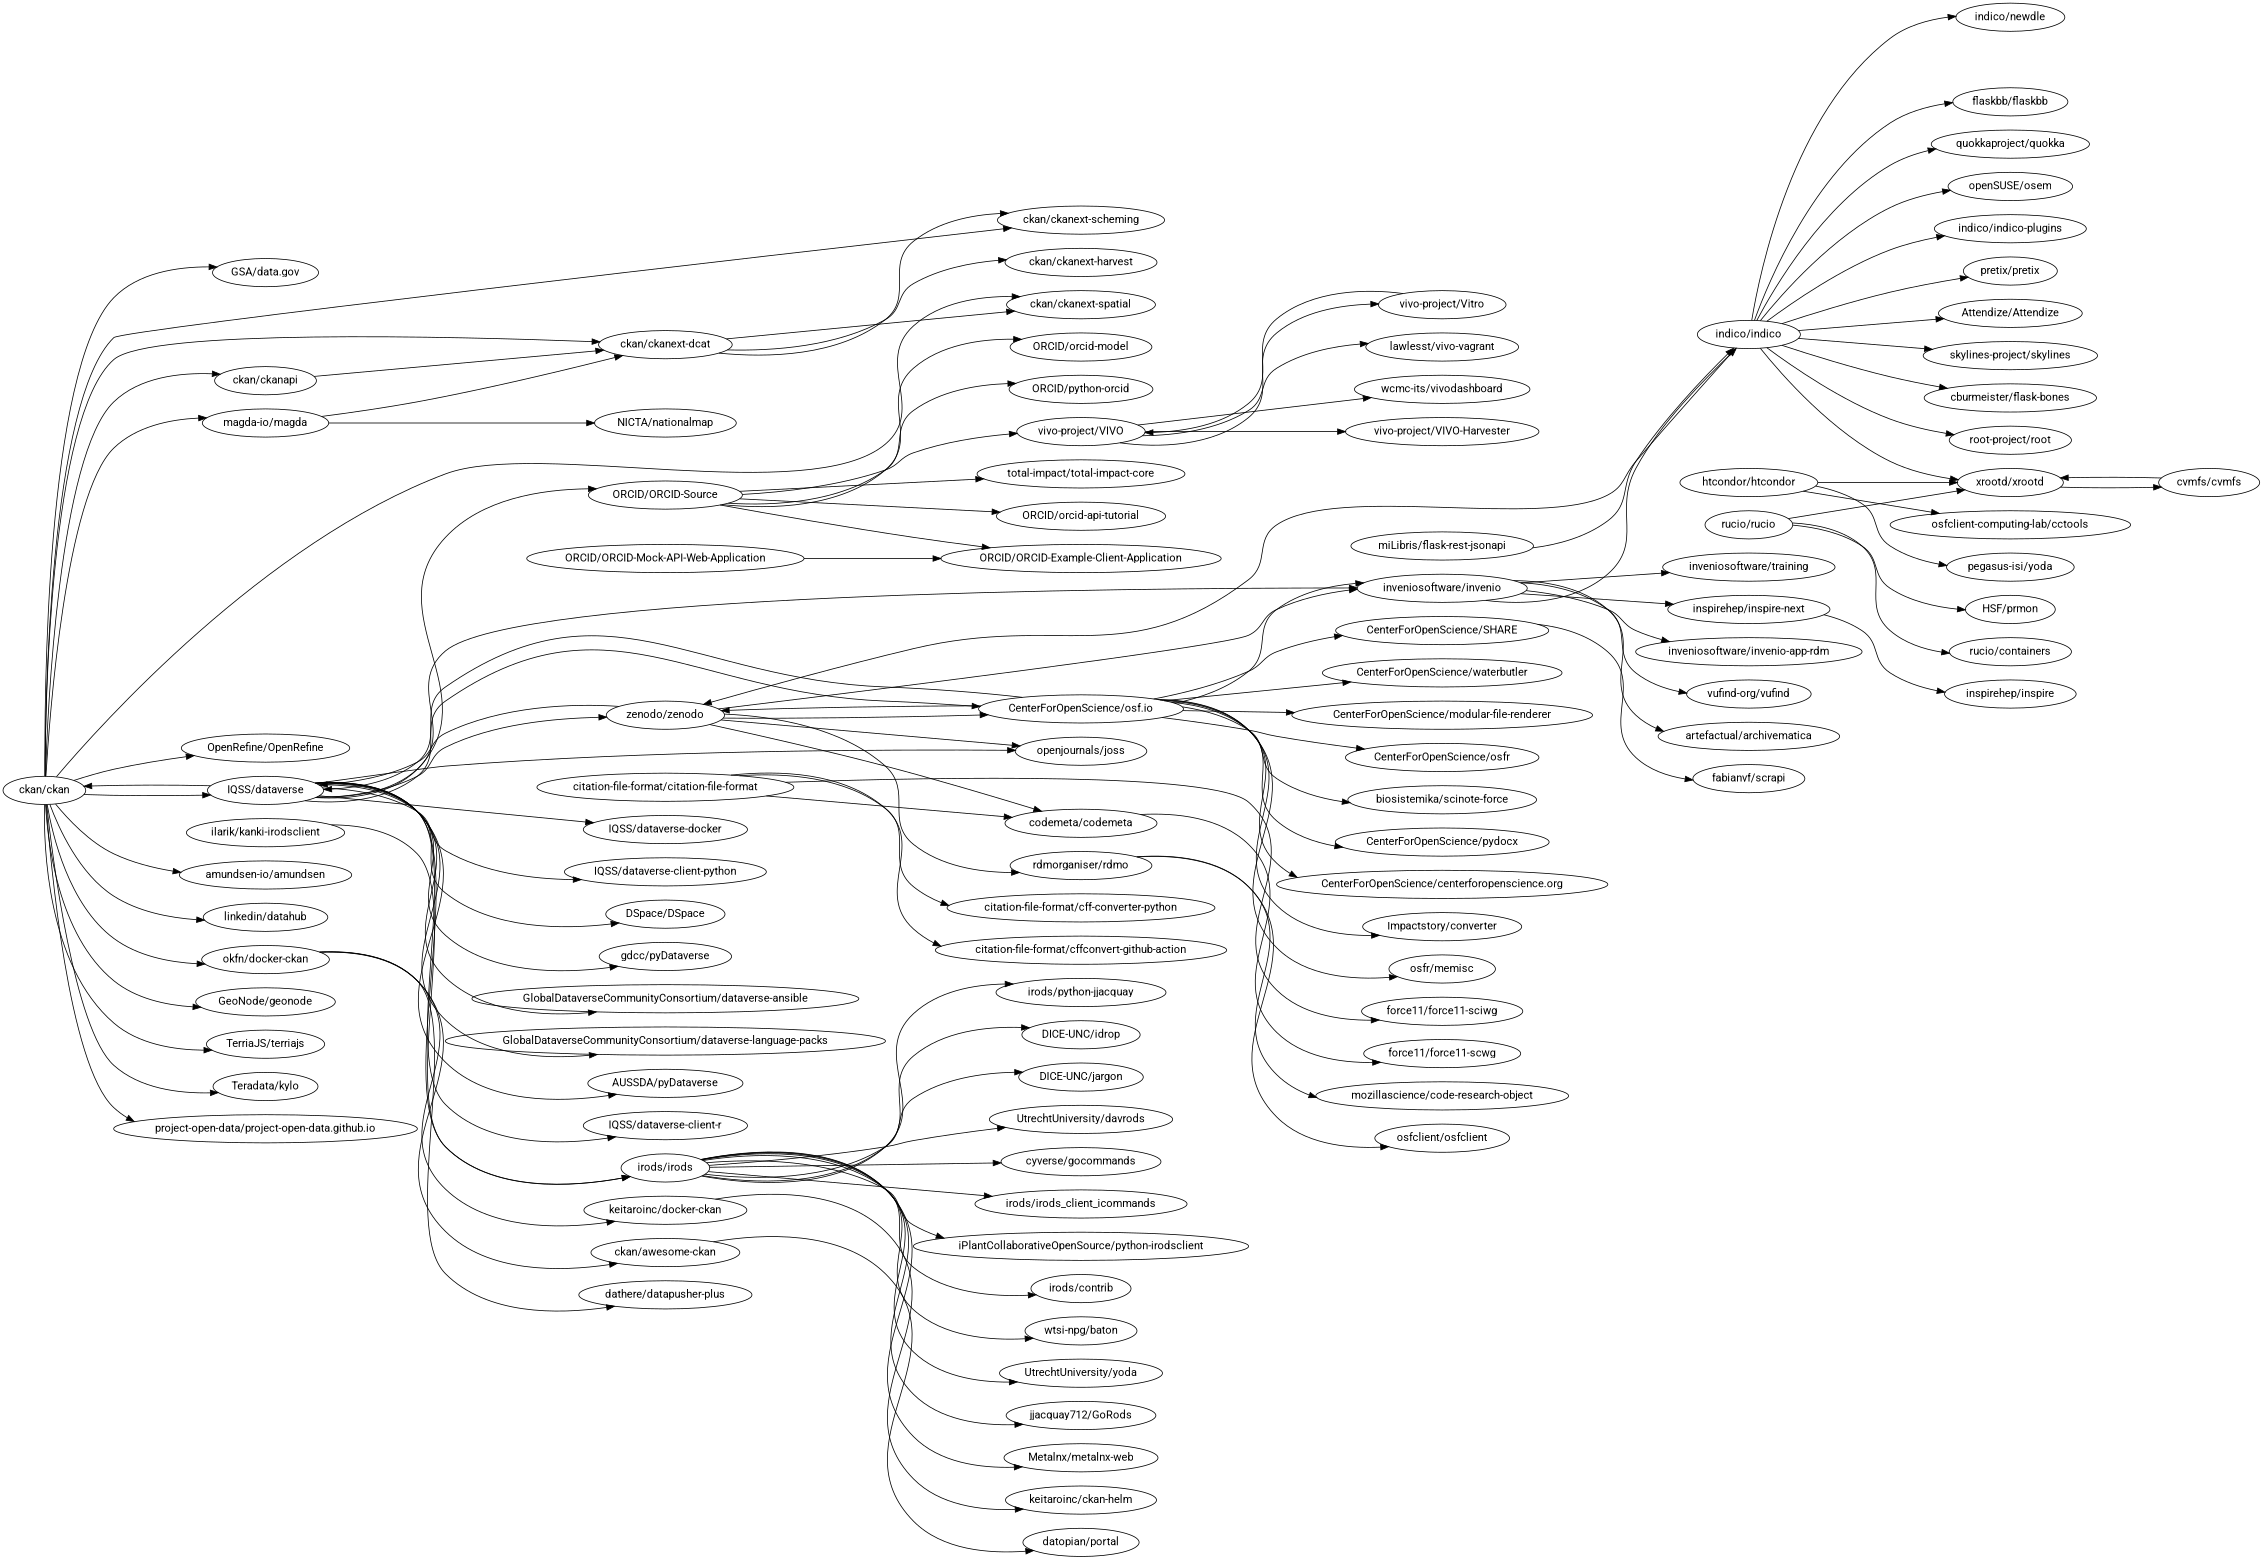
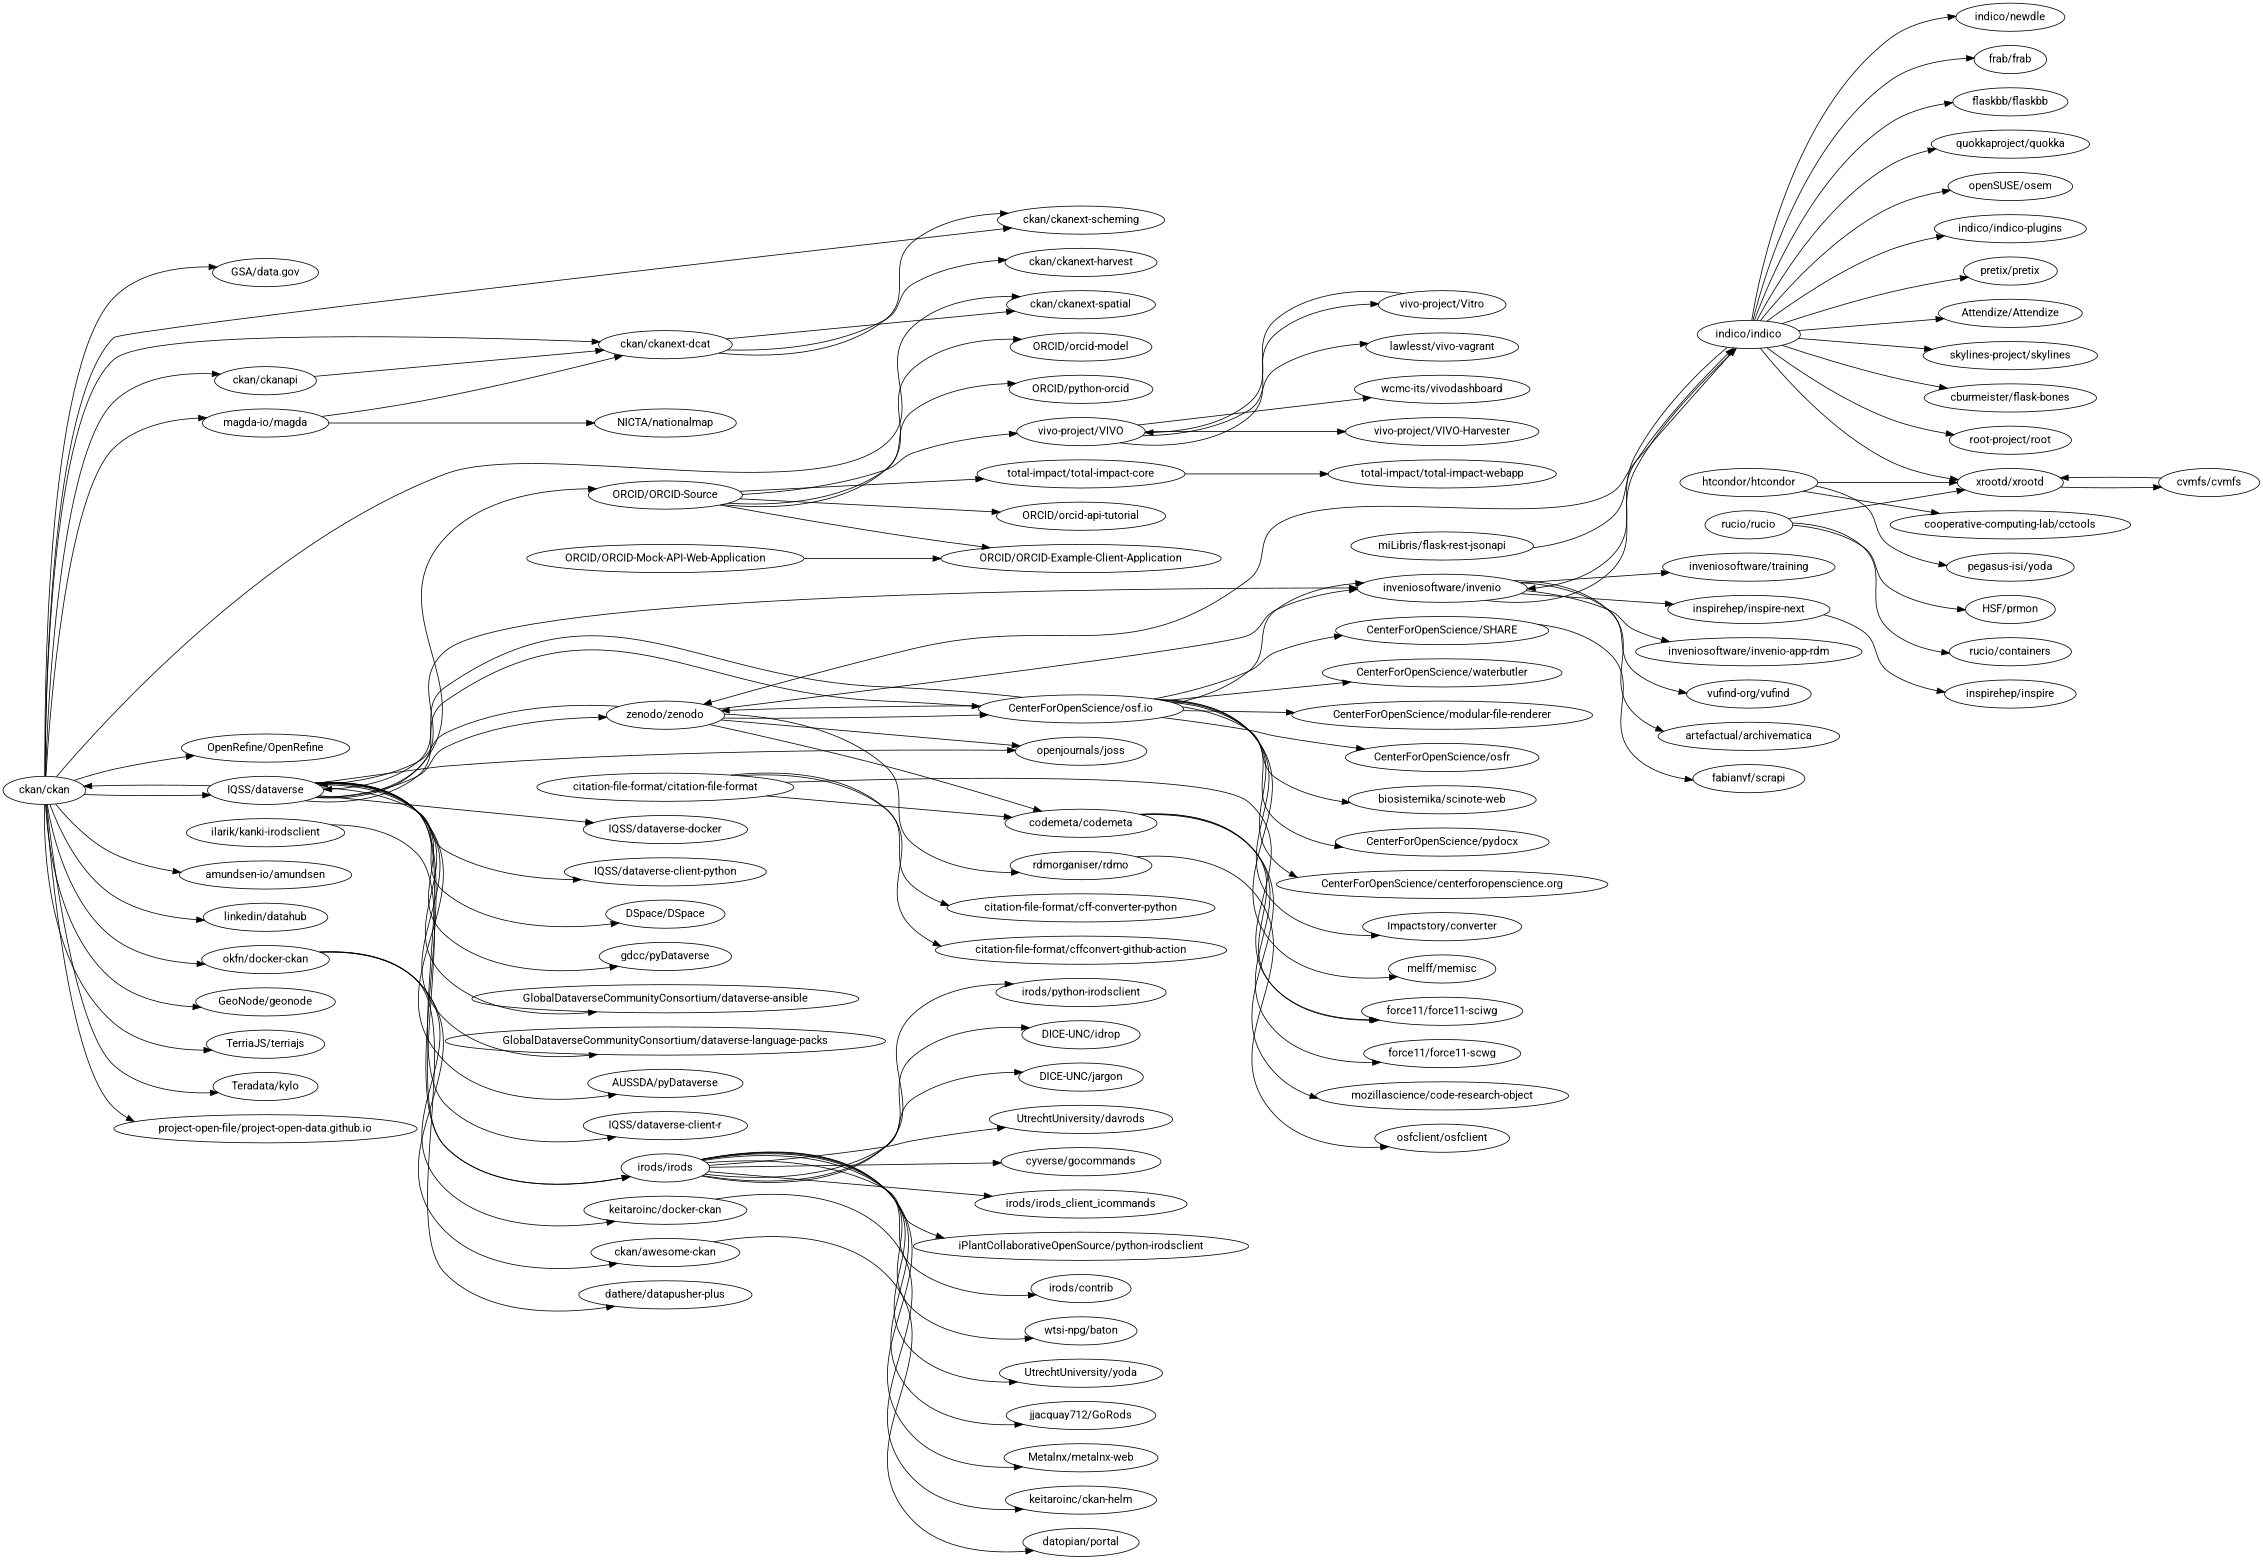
none -> (2010, 60)
none -> (1644, 440)
none -> (1442, 474)
(2010, 525) -> (2010, 525)
(1442, 800) -> (1442, 800)
none -> (1264, 910)
(1442, 969) -> (1442, 969)
(1262, 985) -> (1265, 952)
(1081, 992) -> (1081, 992)
(266, 1129) -> (266, 1129)
